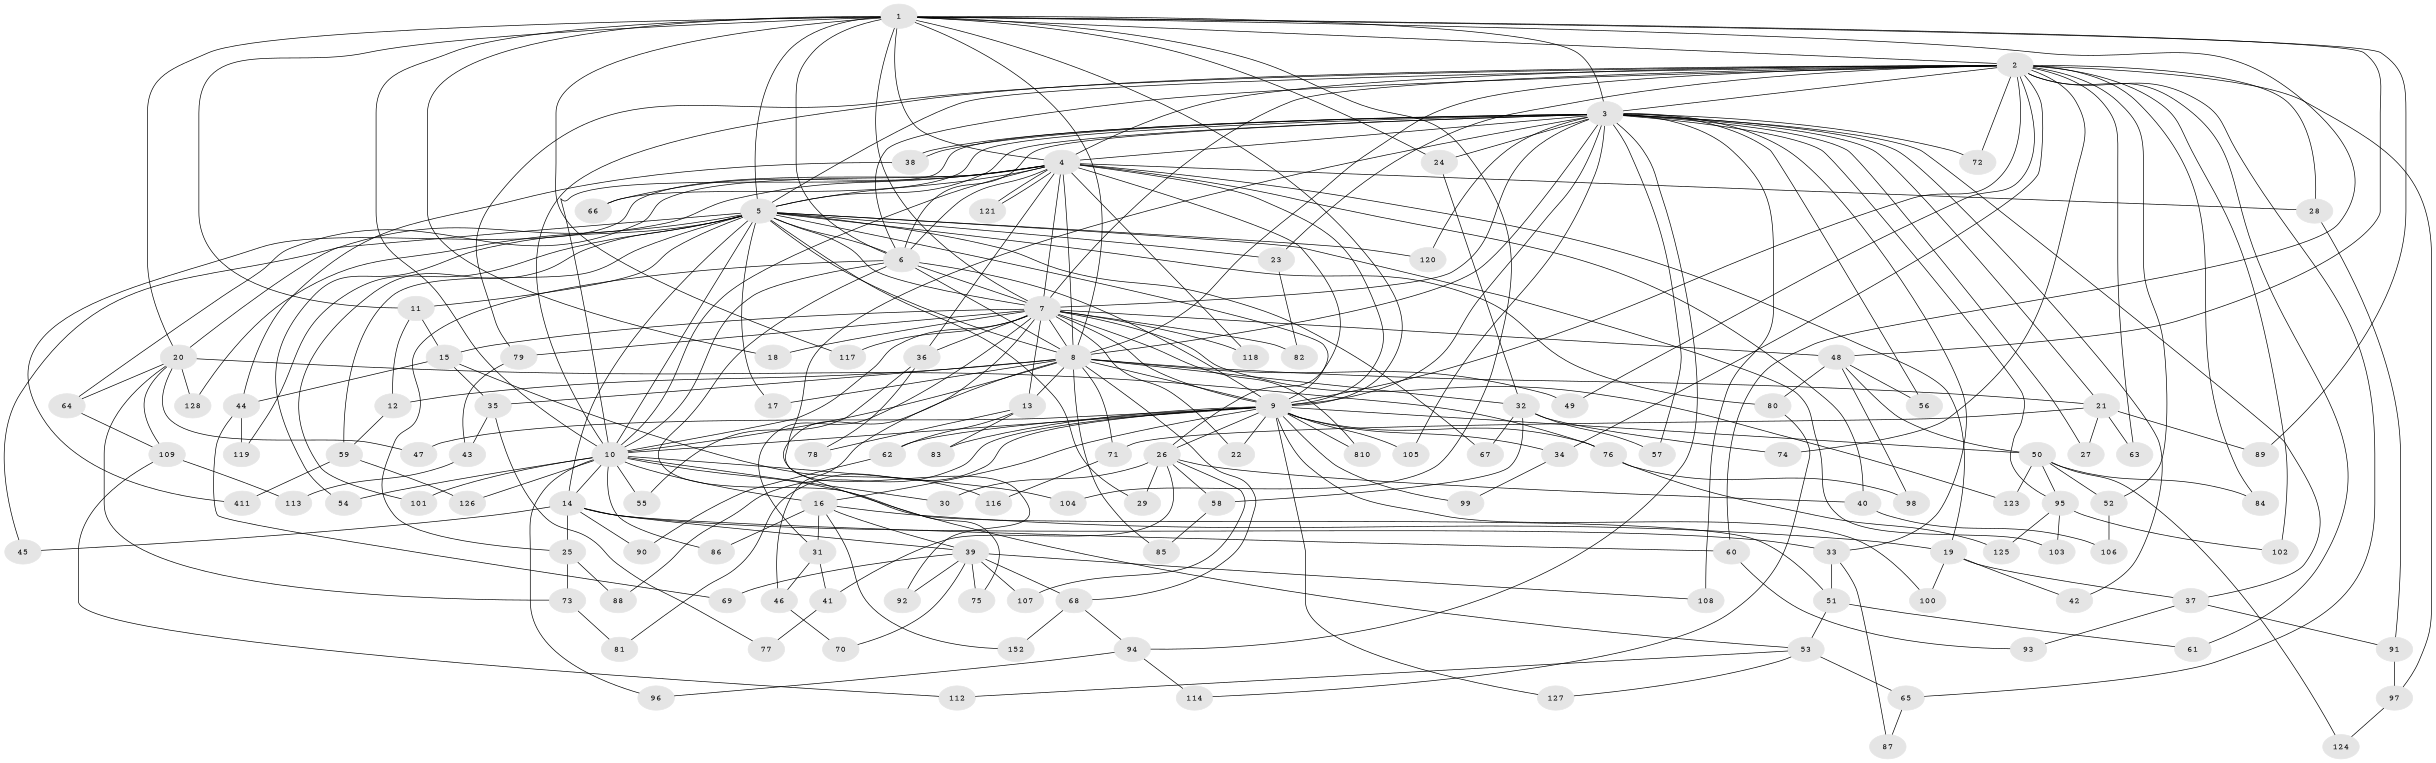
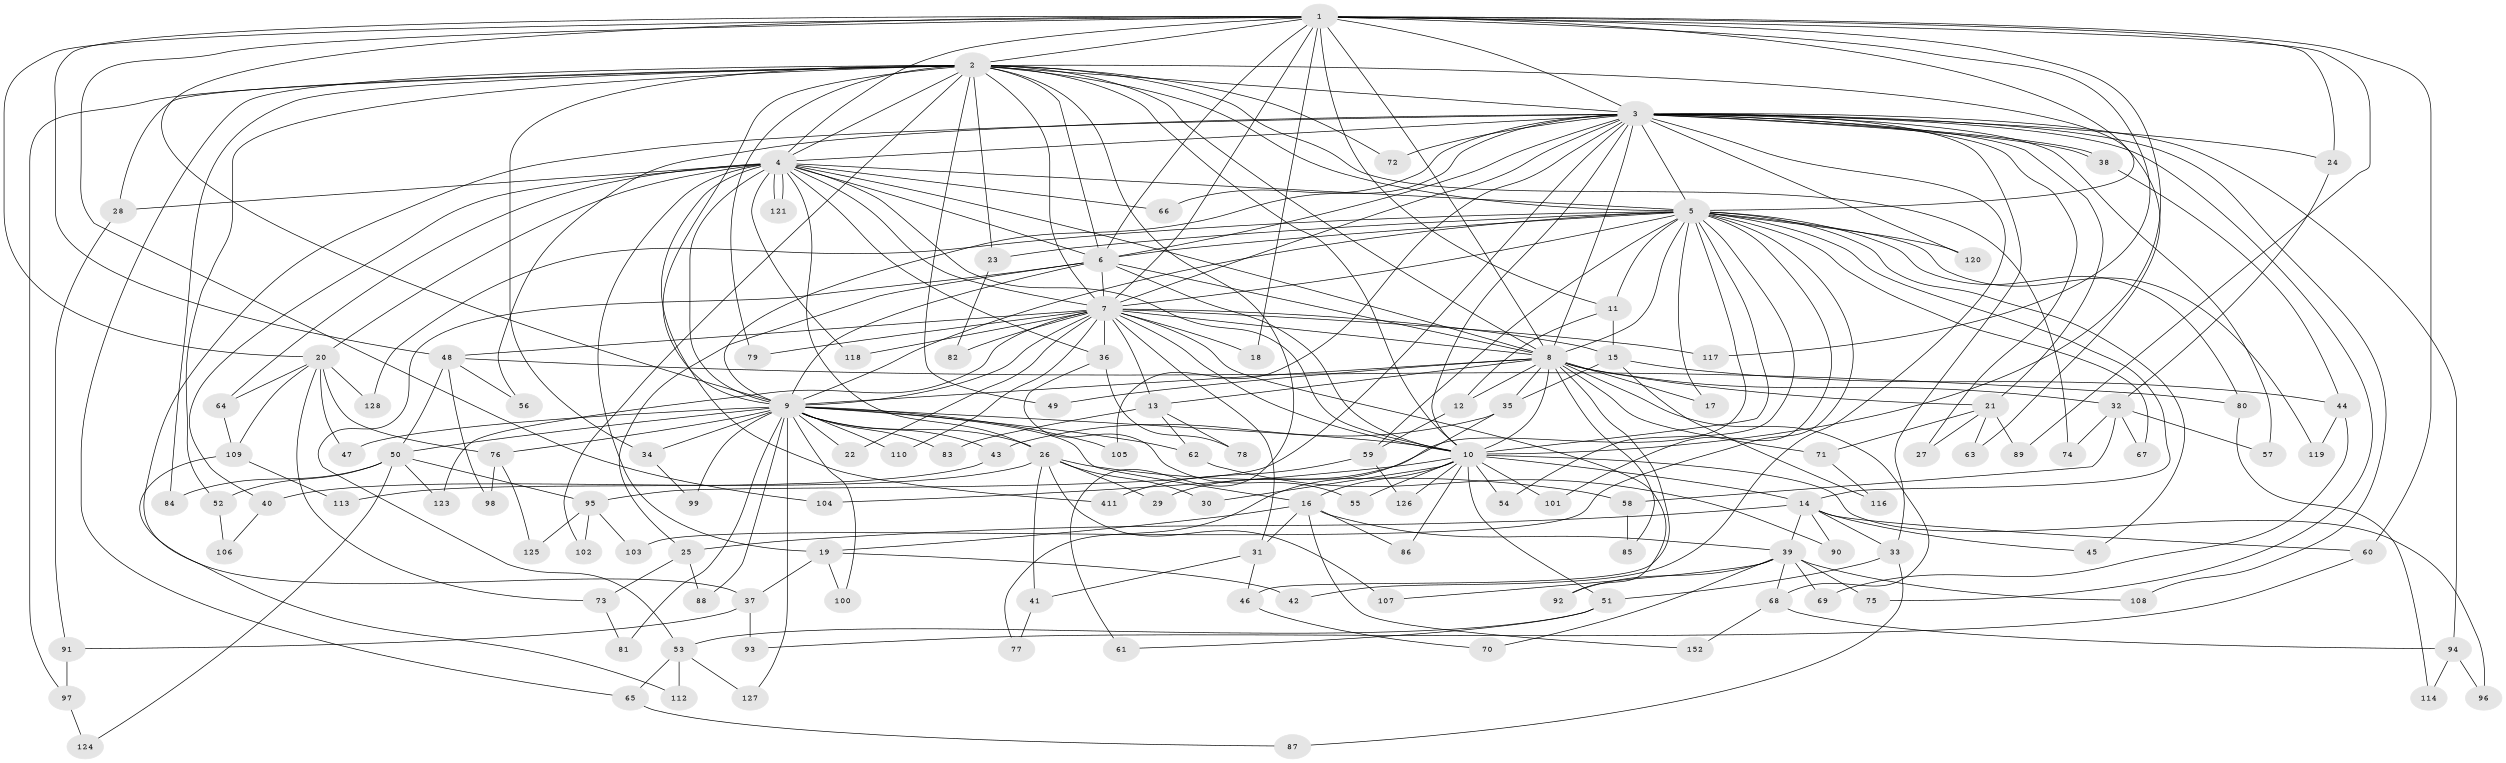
(466, 400) -> (892, 429)
(1362, 455) -> (899, 455)
